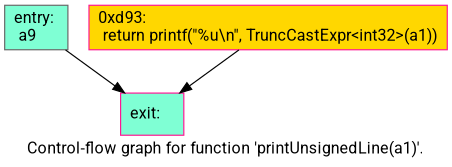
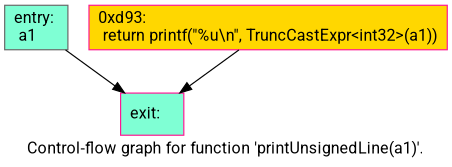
(25, 36) -> (25, 36)
